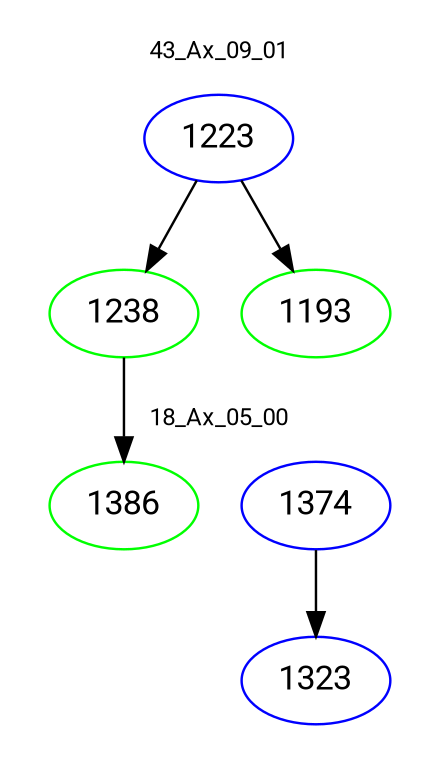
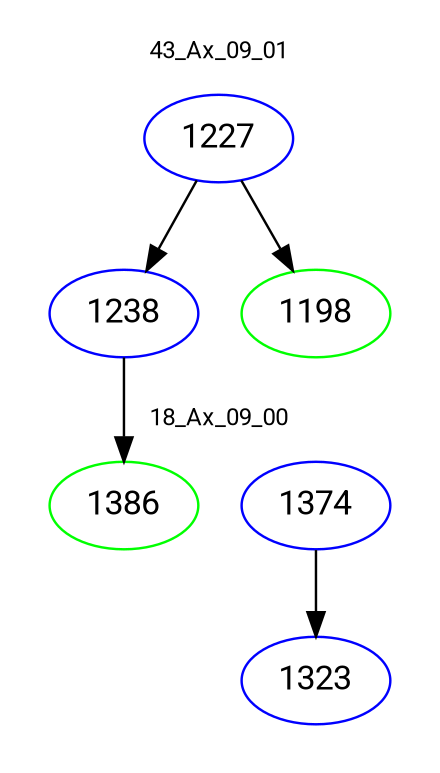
(219, 139) -> (219, 139)
(124, 314) -> (124, 314)
(316, 314) -> (316, 314)
(220, 419) -> (220, 419)
